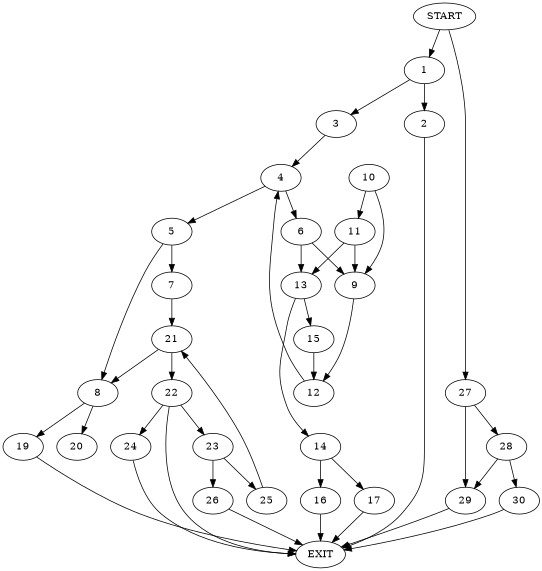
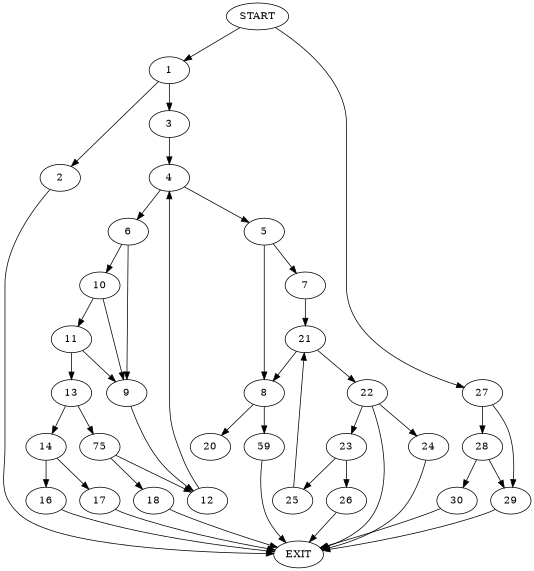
(301, 255) -> (116, 255)
(314, 339) -> (100, 447)
(23, 447) -> (264, 447)
none -> (154, 501)
